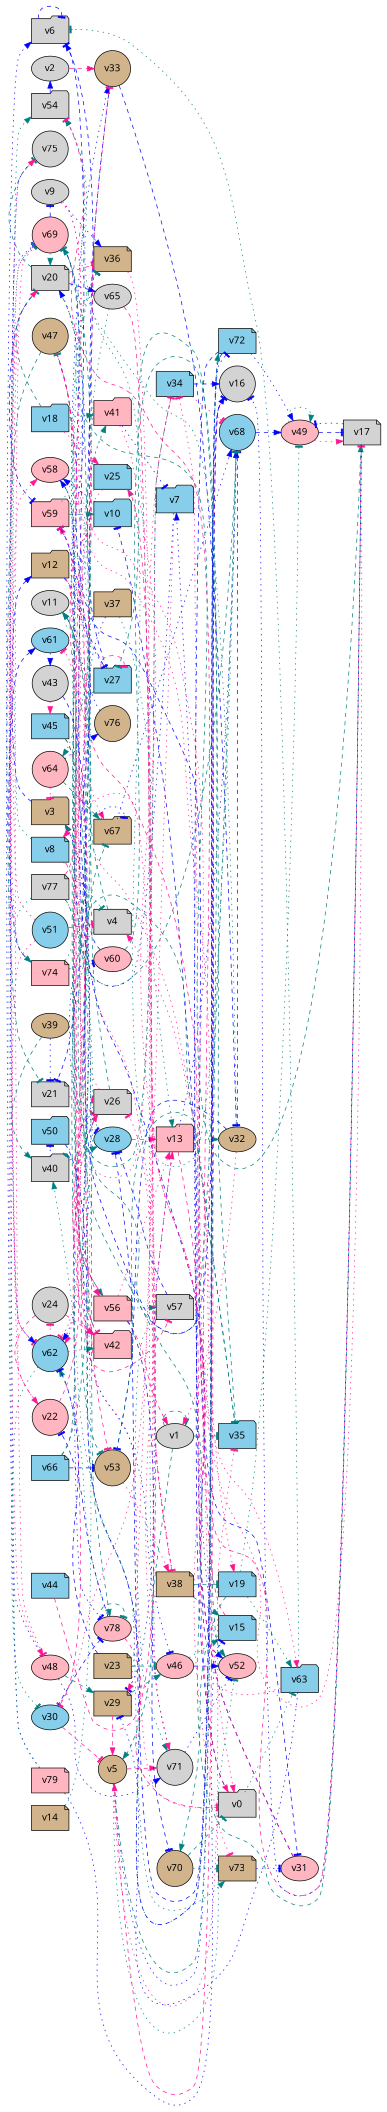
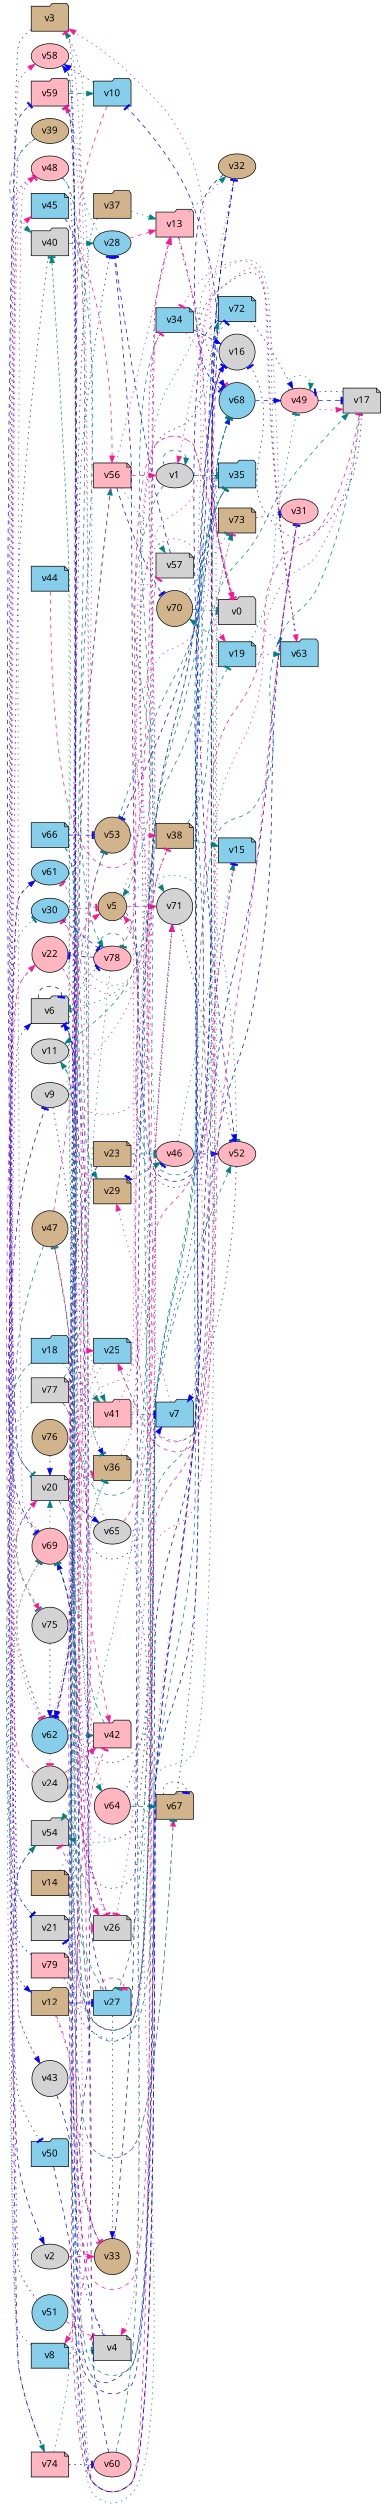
(90, 581) -> (77, 1953)
(12, 692) -> (10, 1007)
(79, 748) -> (141, 1613)
(181, 886) -> (81, 1868)
